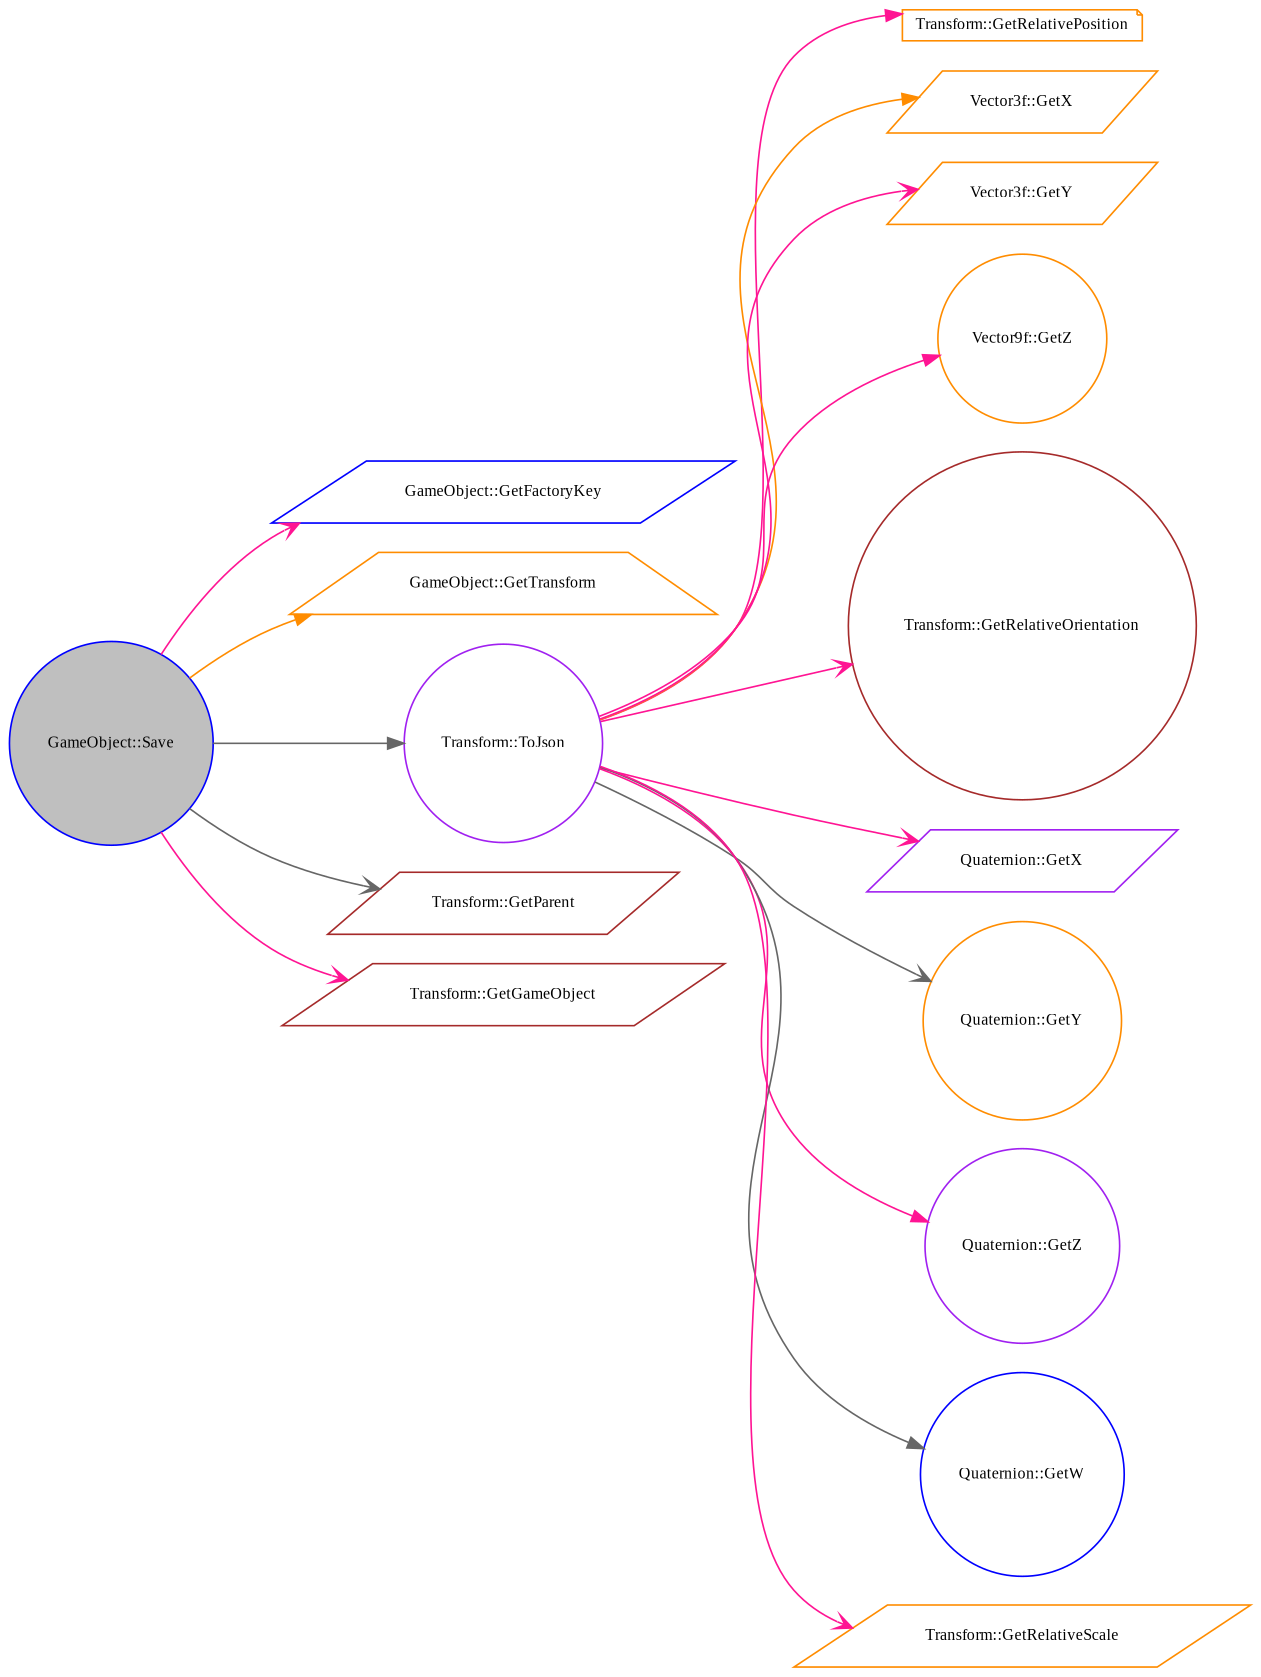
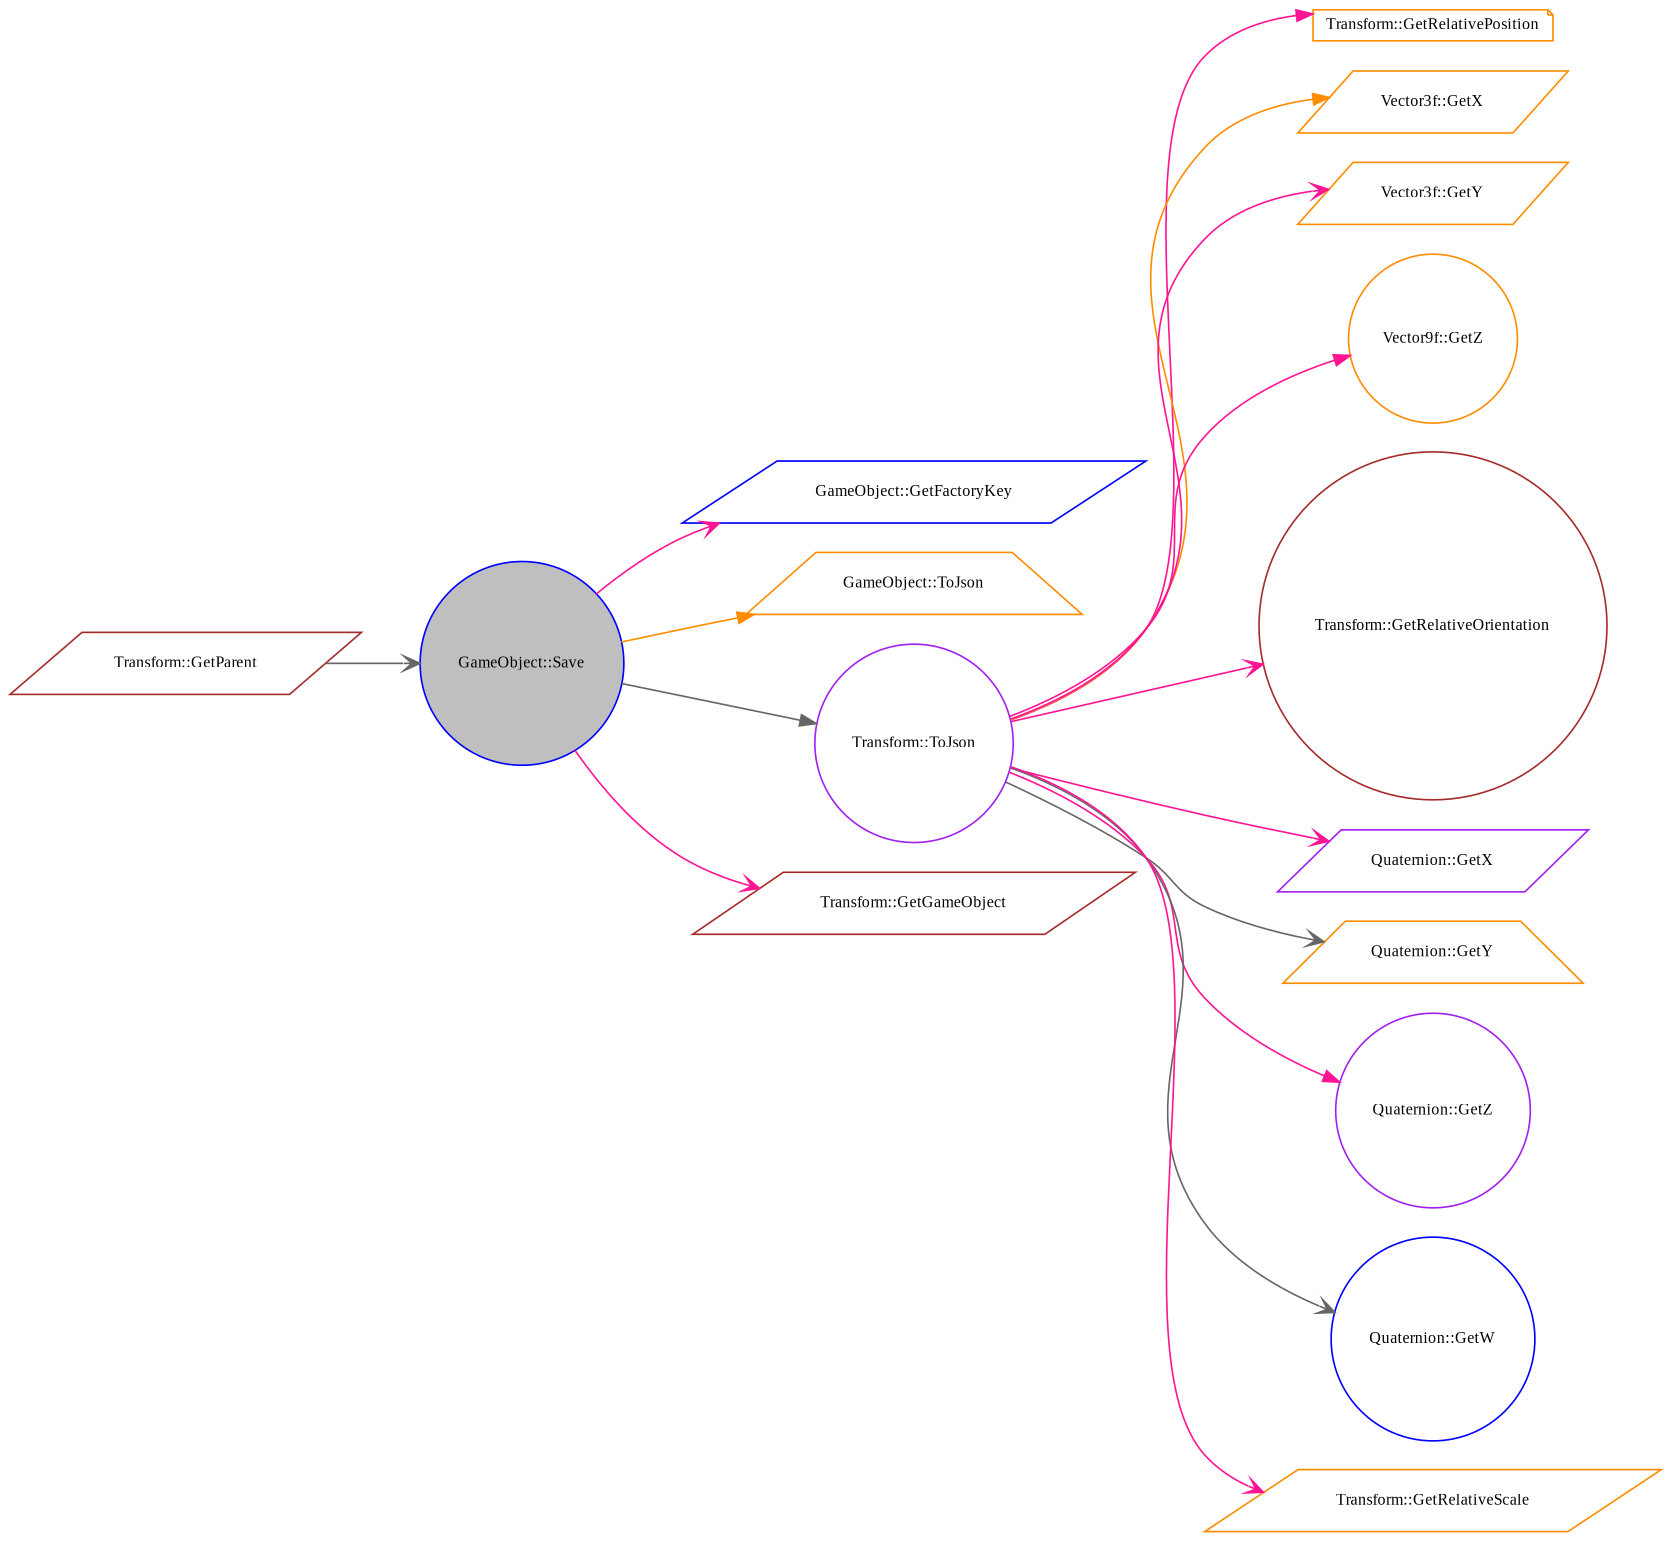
(503, 583) -> (914, 583)
(272, 858) -> (364, 663)
(1022, 1021) -> (1433, 952)
(778, 1036) -> (1182, 1182)
